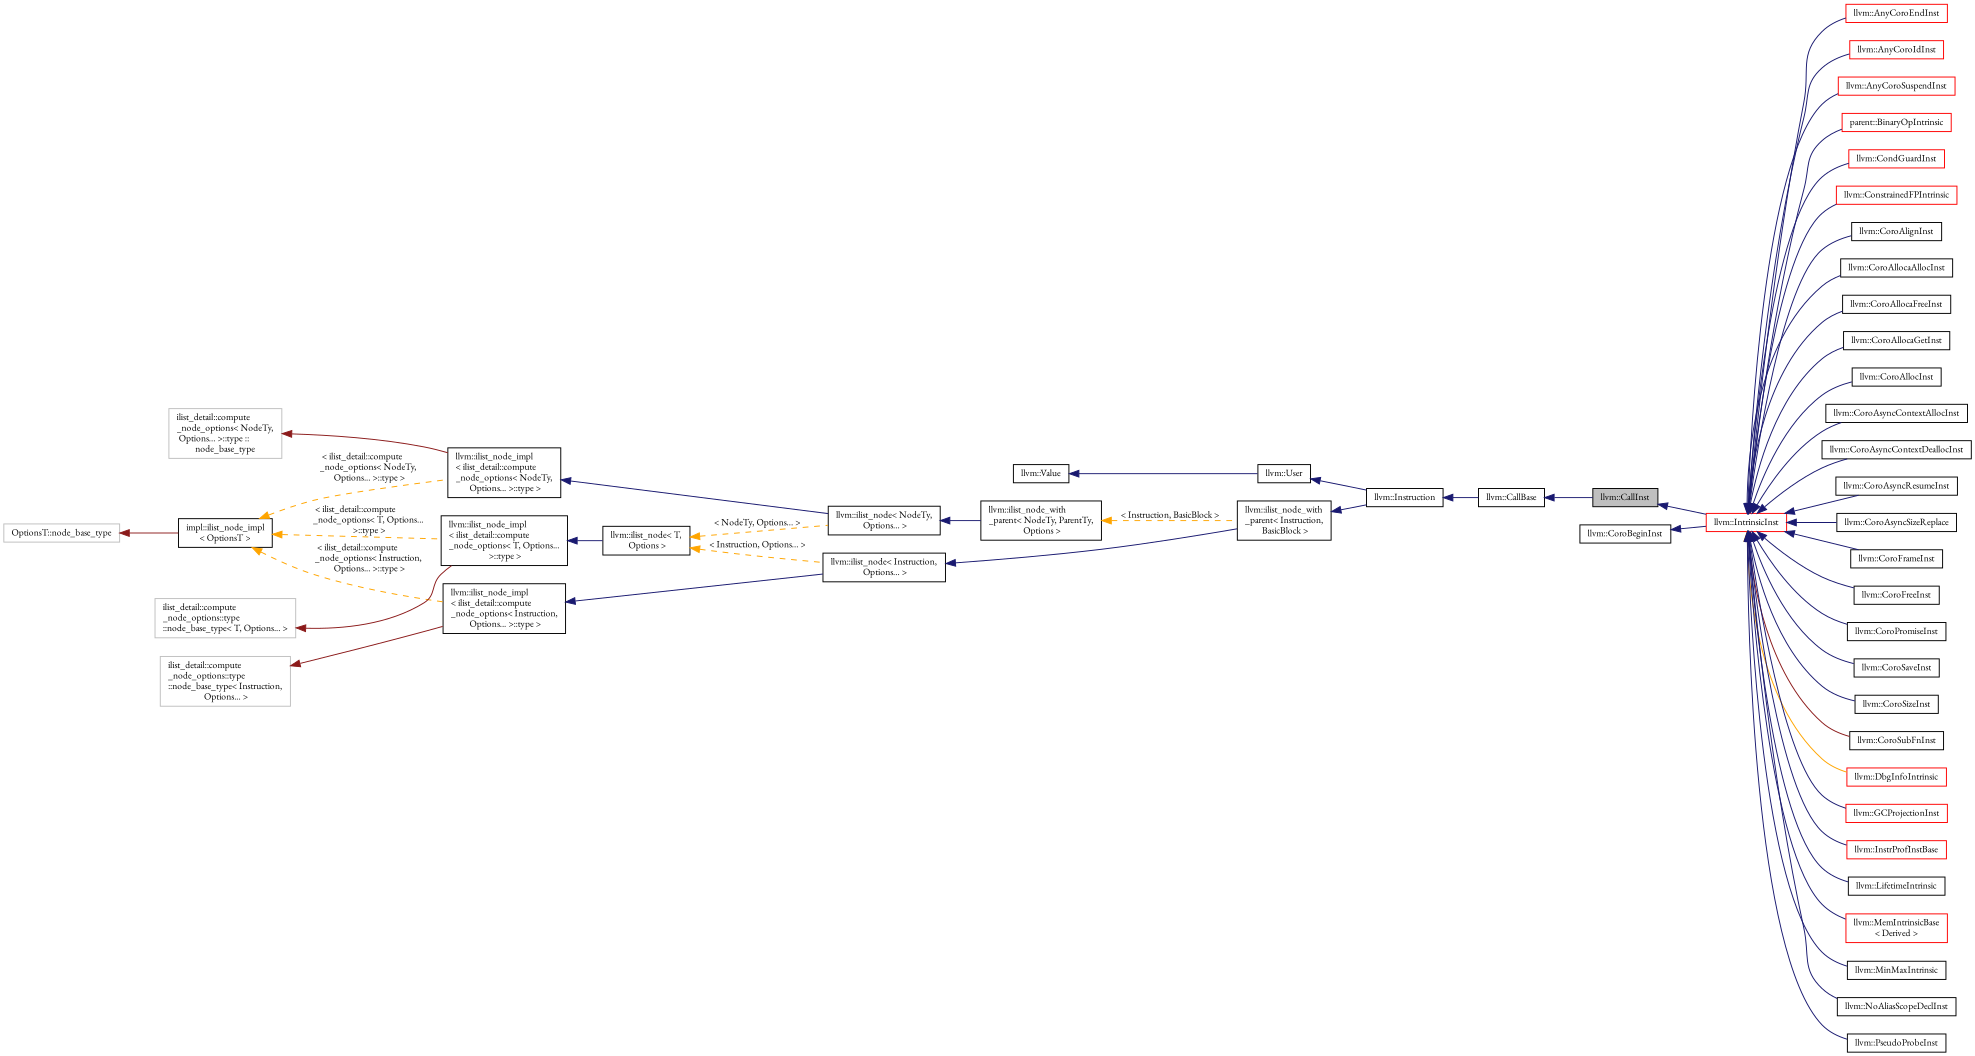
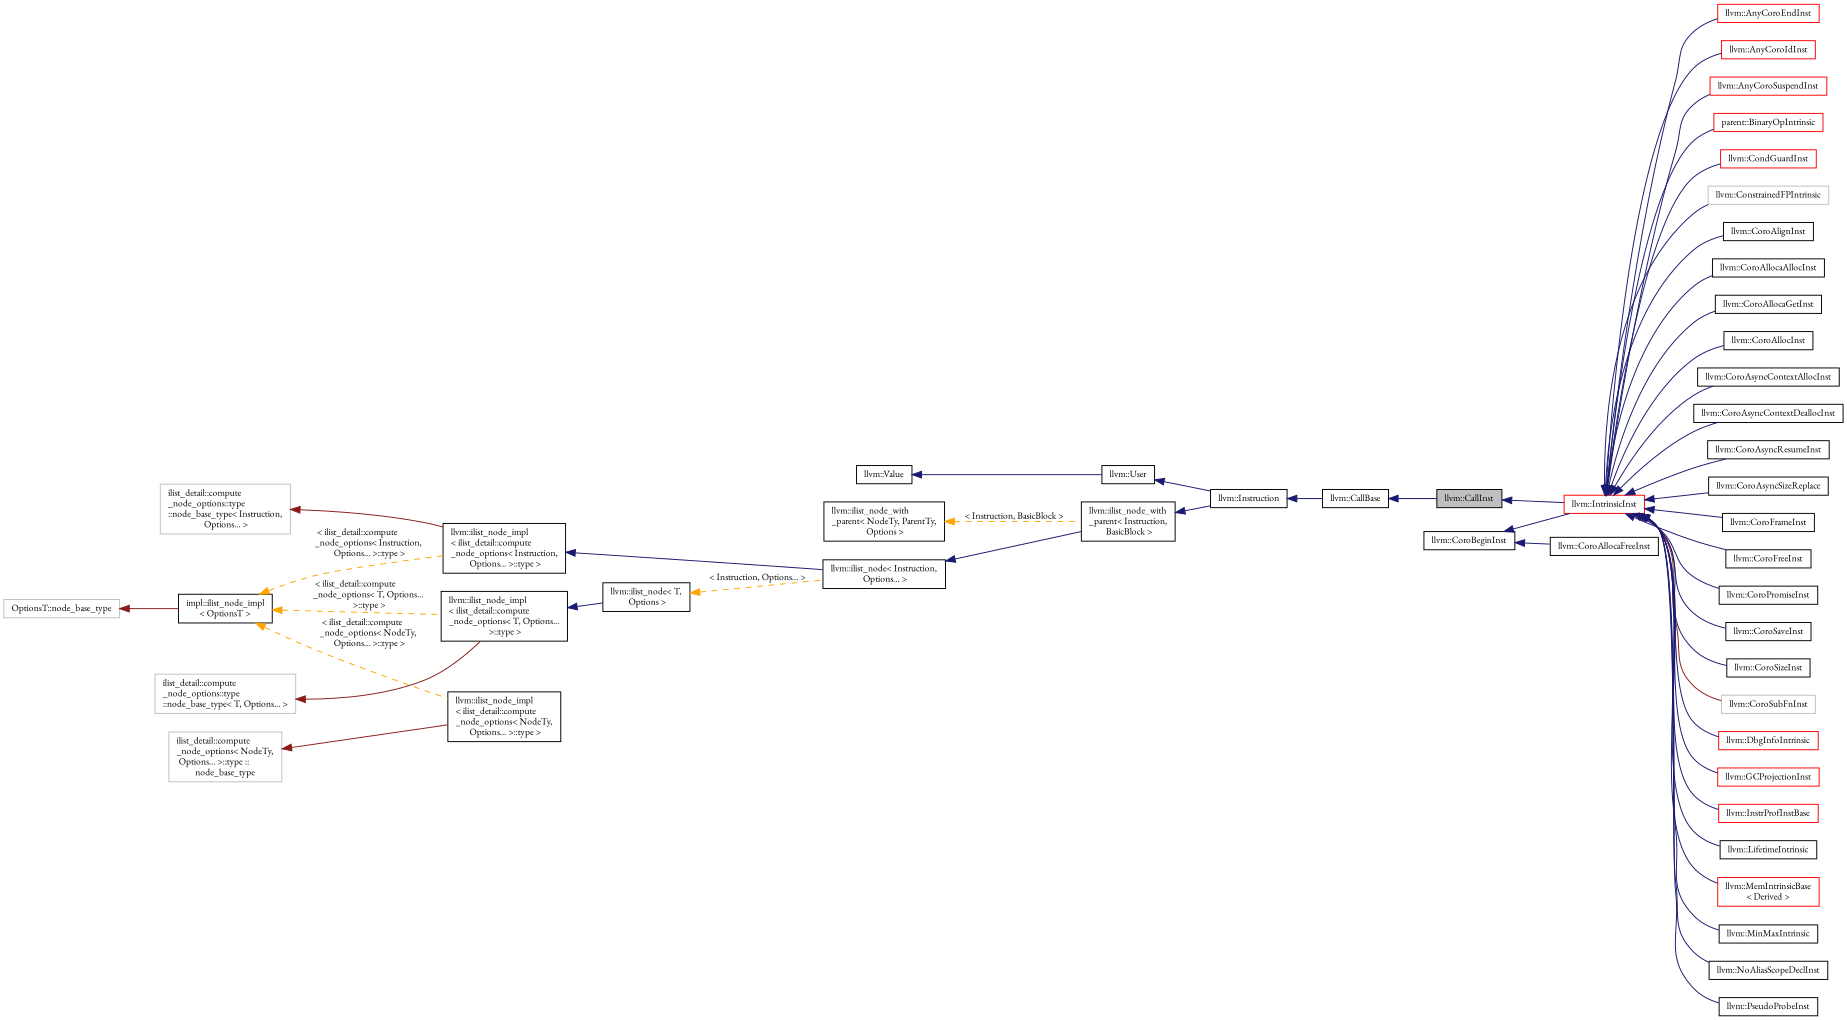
(1897, 195) -> (1768, 195)
(1778, 385) -> (1537, 544)
(884, 521) -> none
(1794, 724) -> (1675, 633)
(1897, 741) -> (1768, 704)
